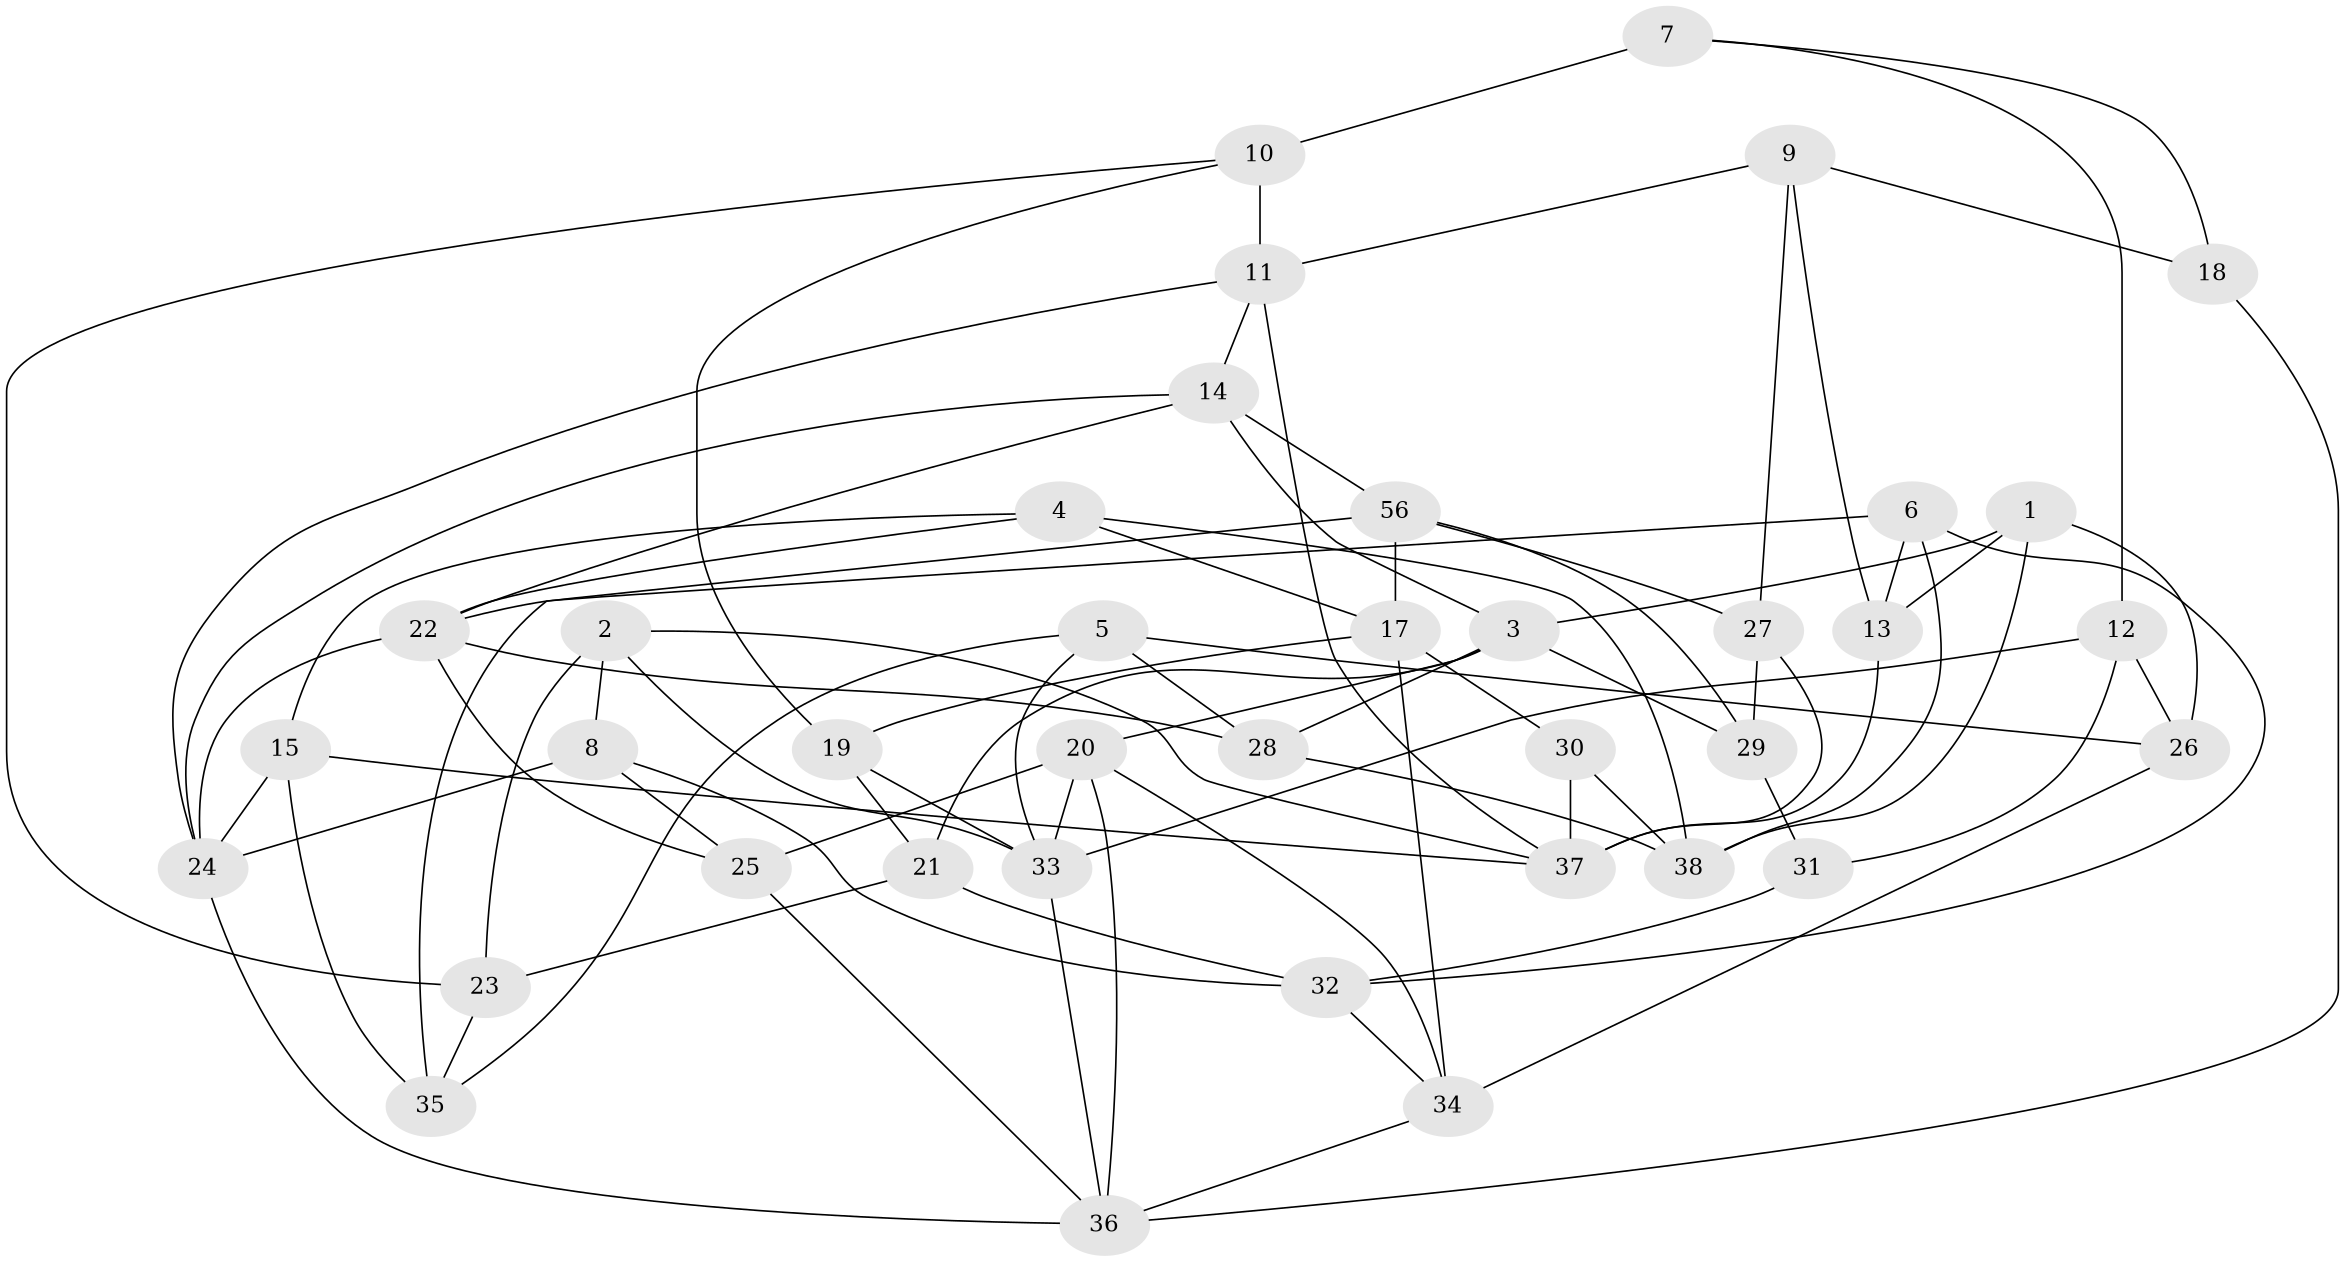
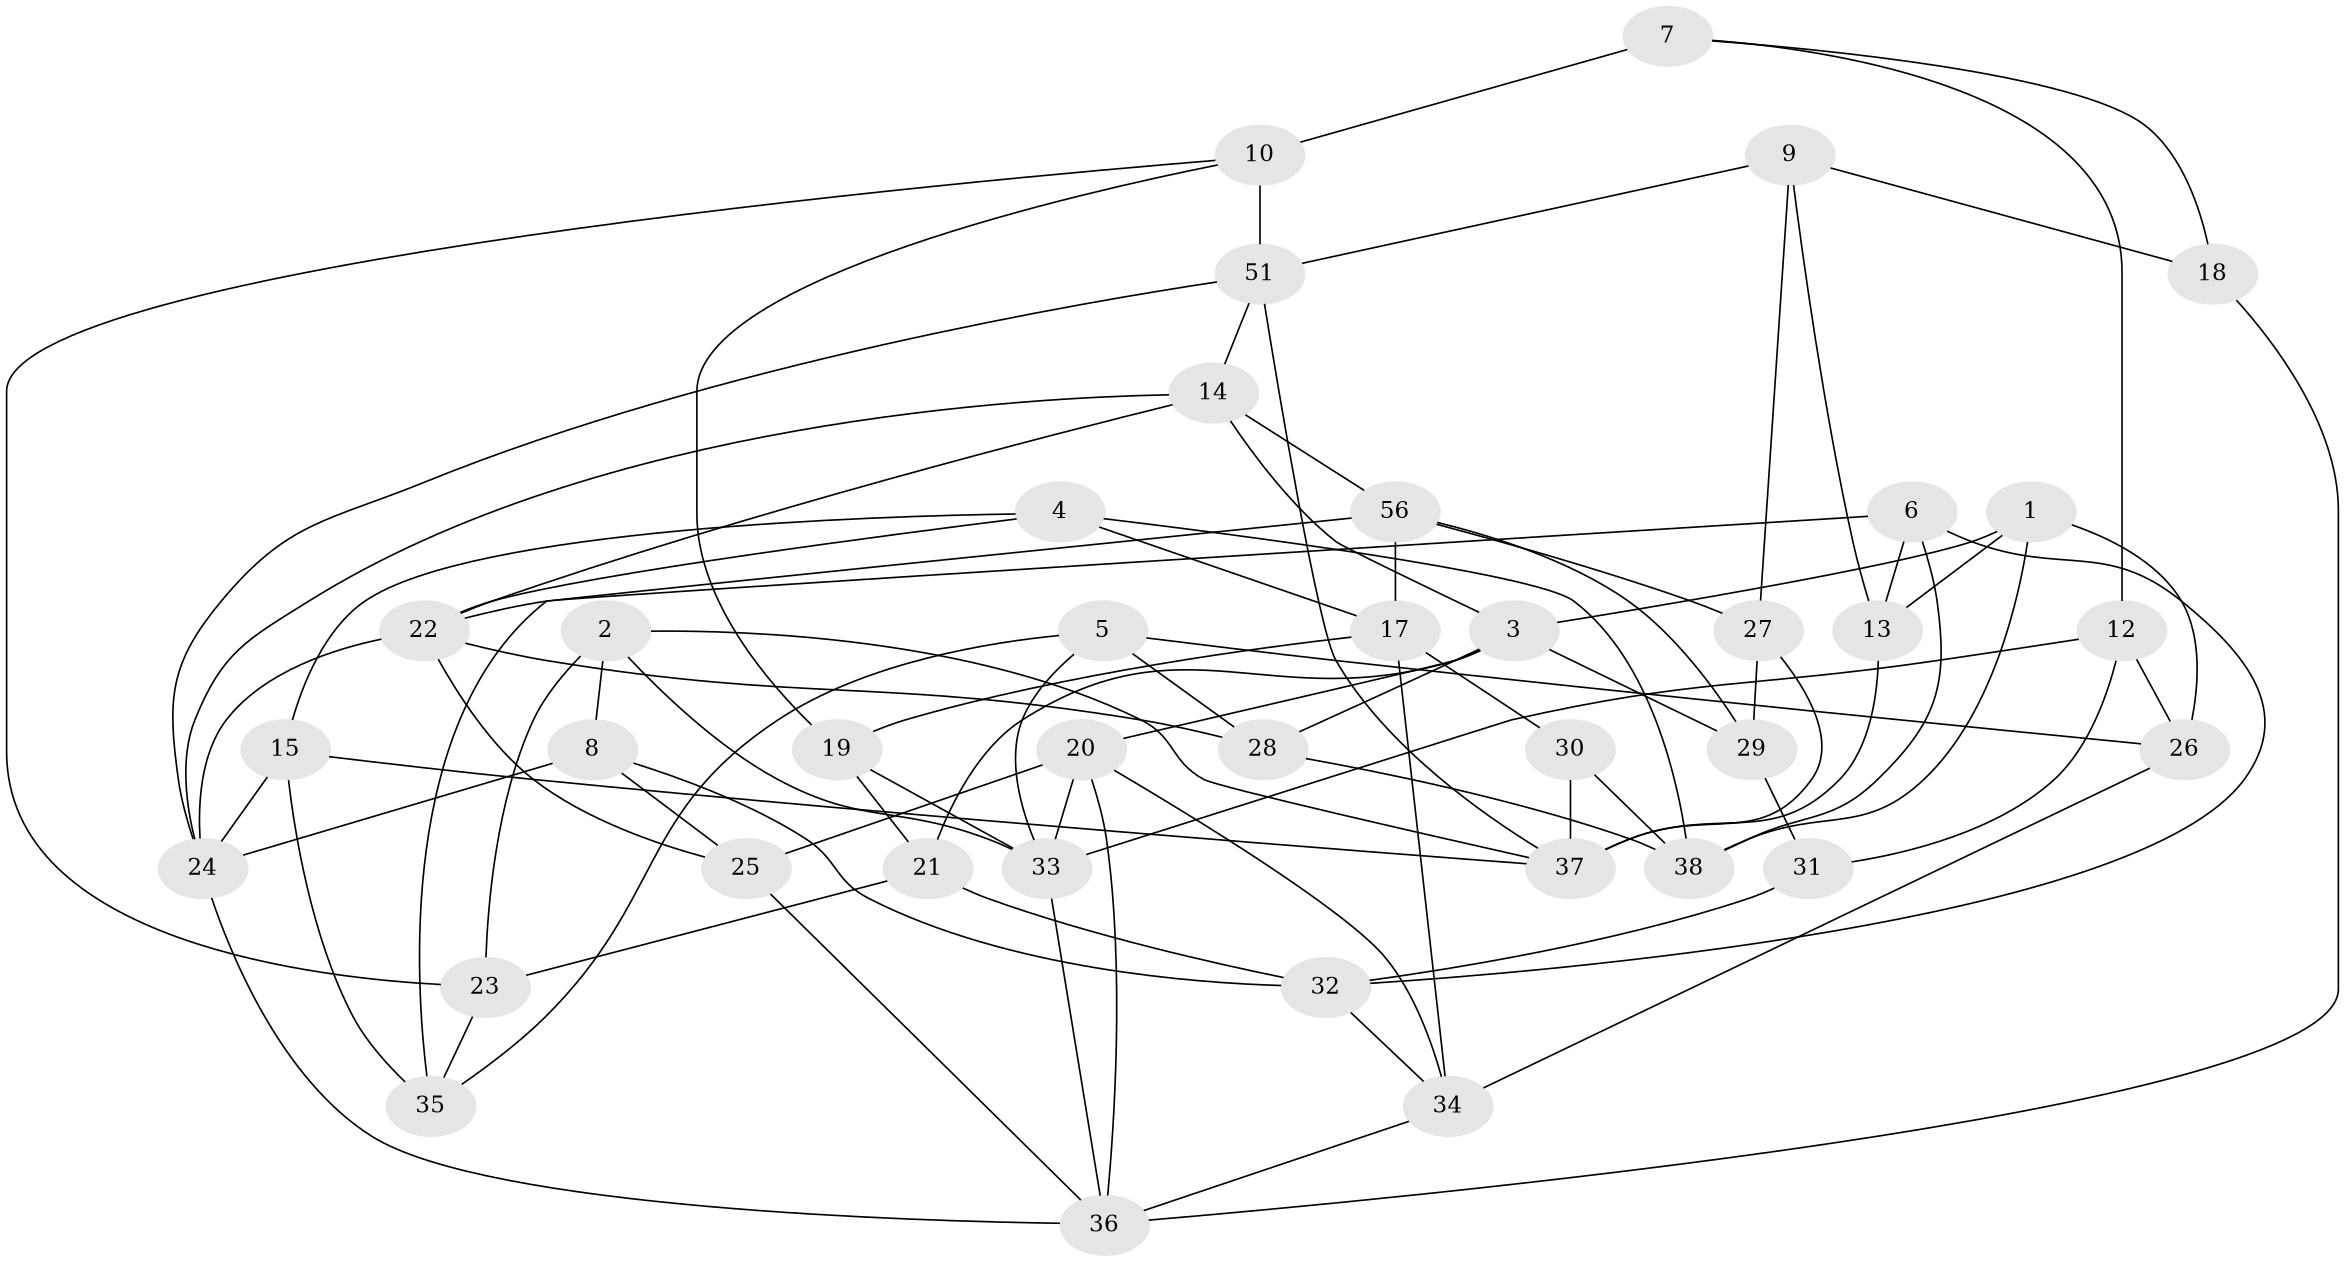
(1260, 274) -> (1260, 274)
